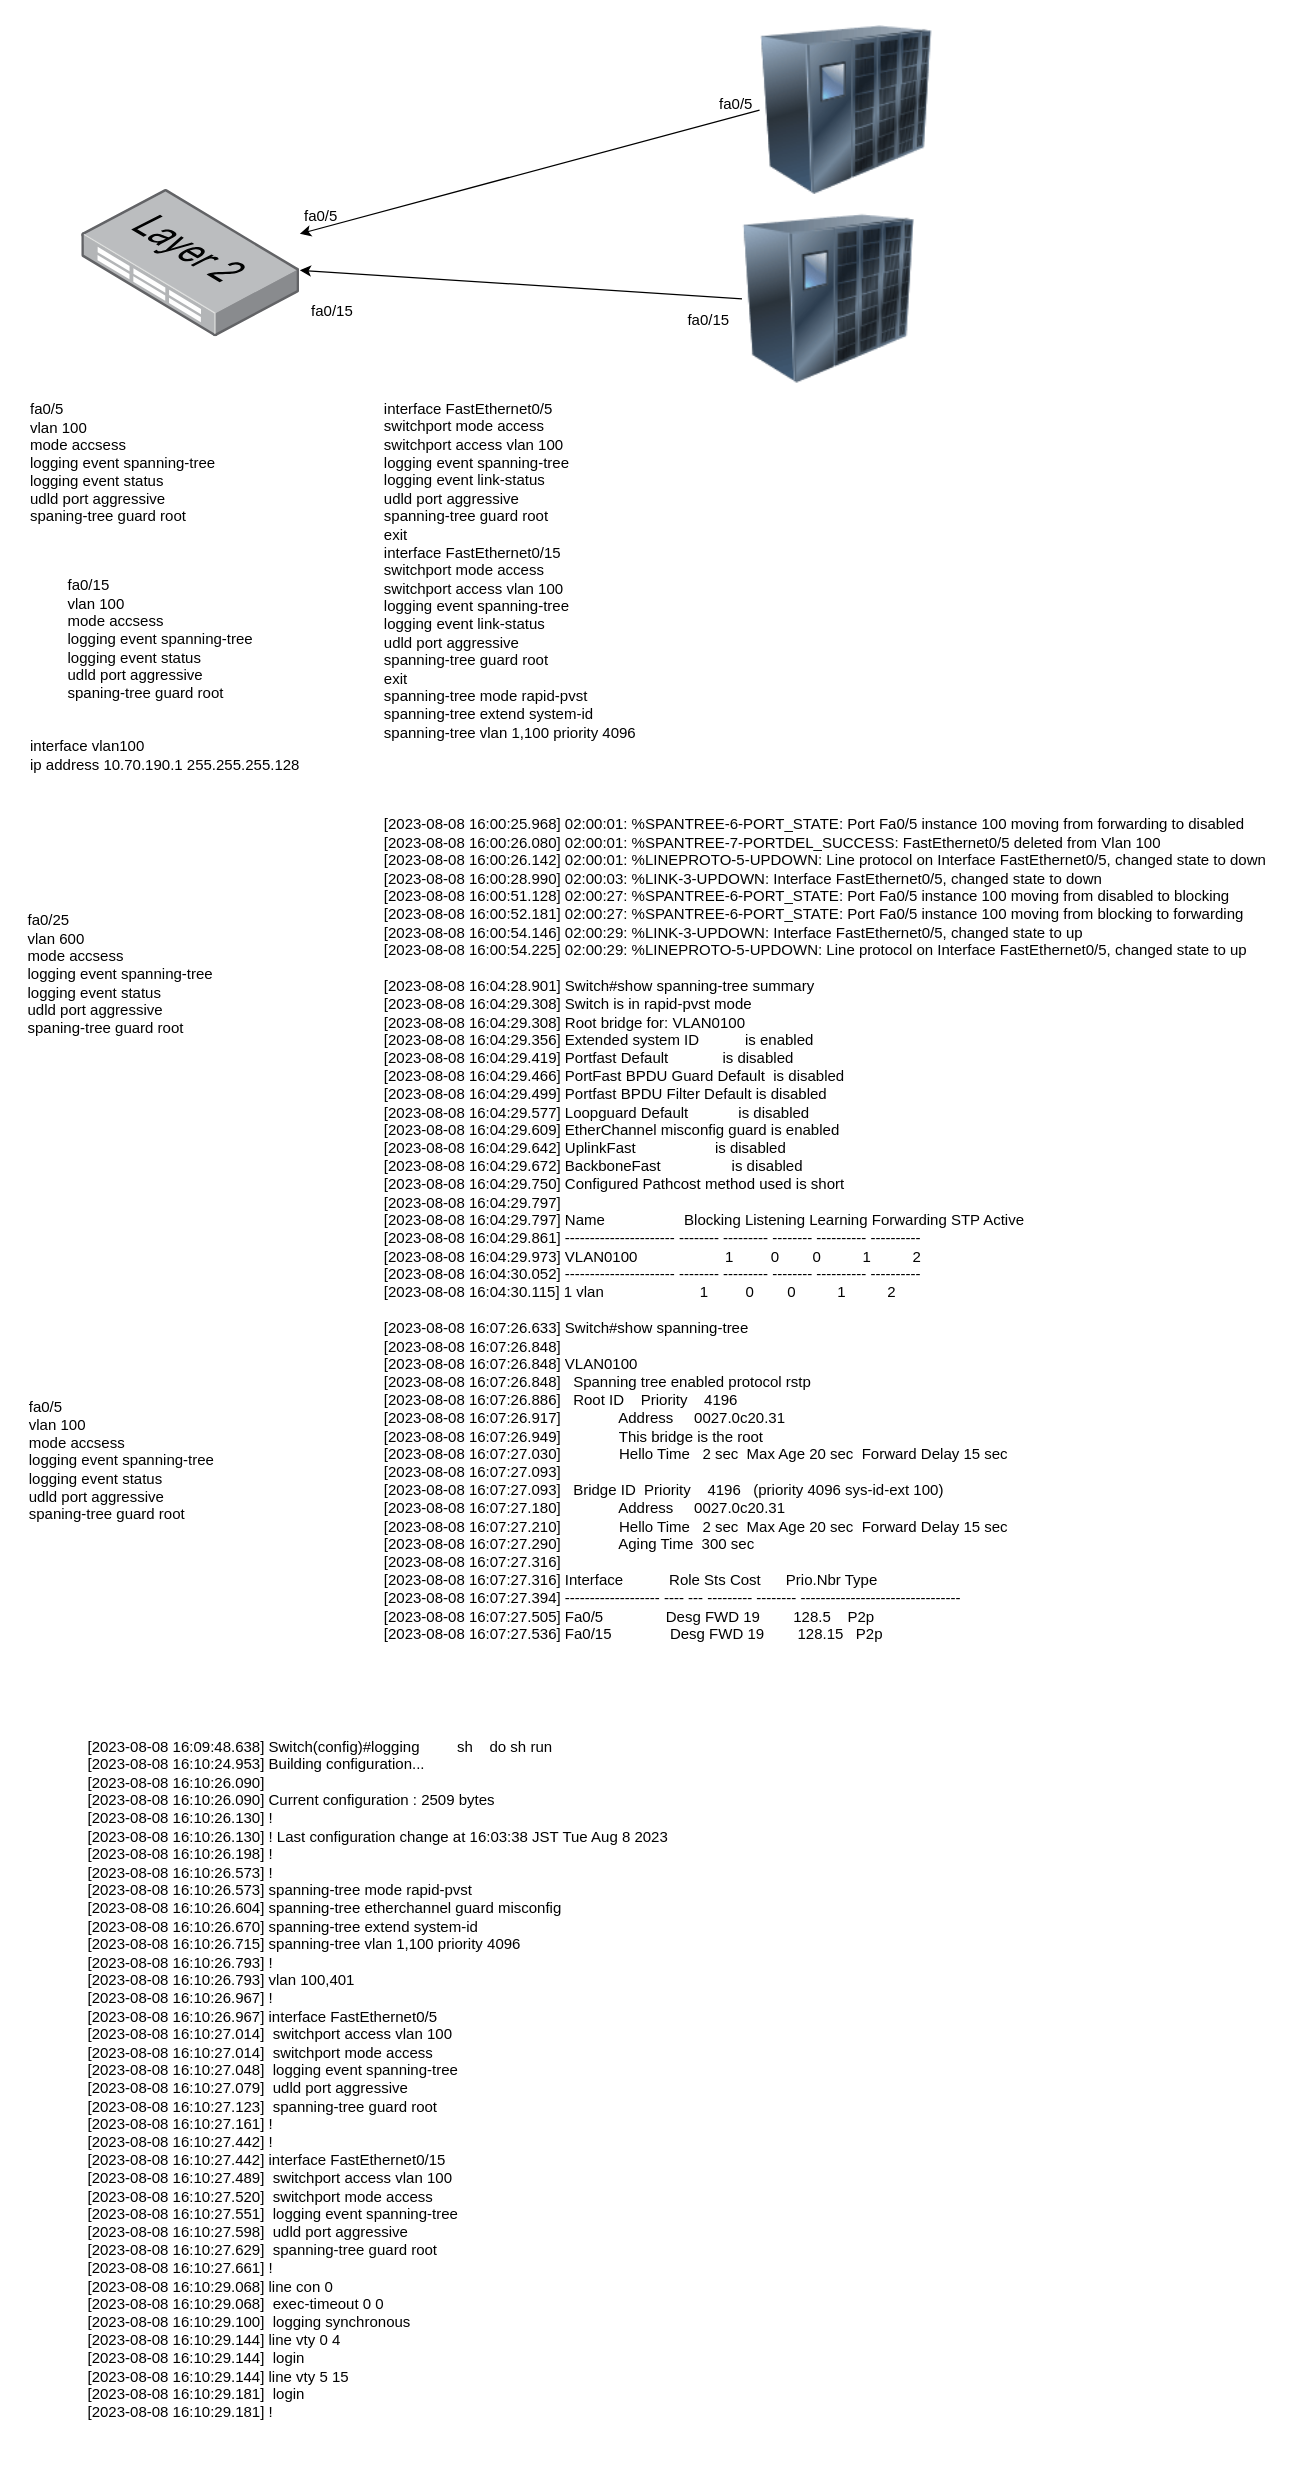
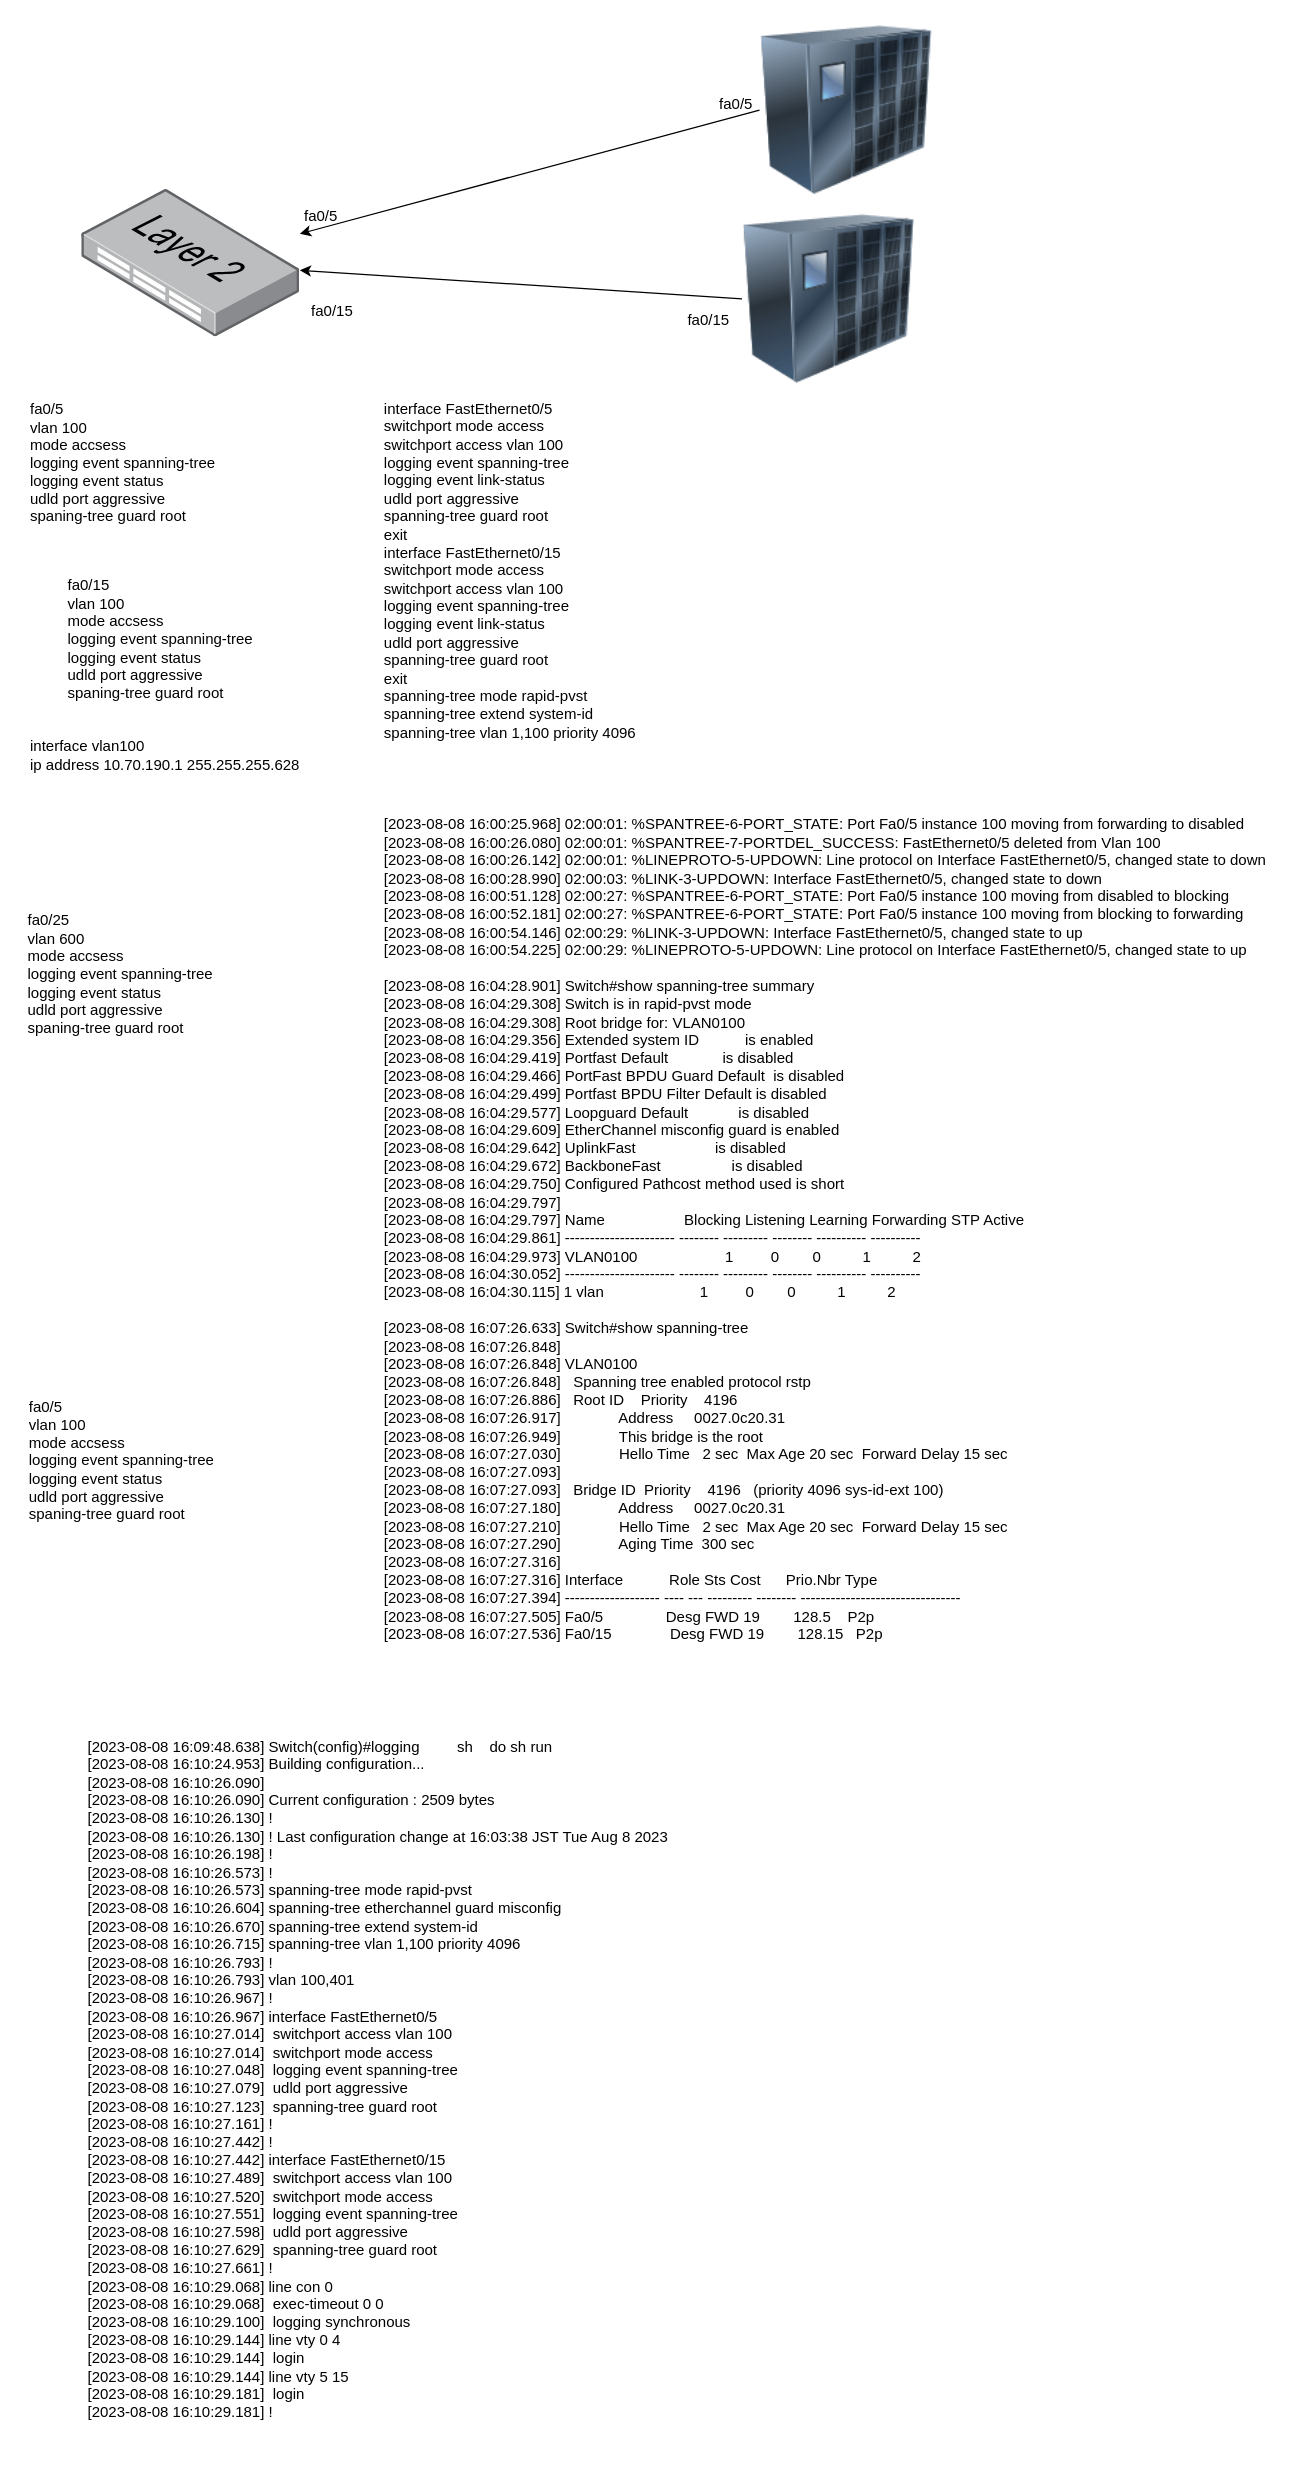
(171, 756) -> (171, 756)
